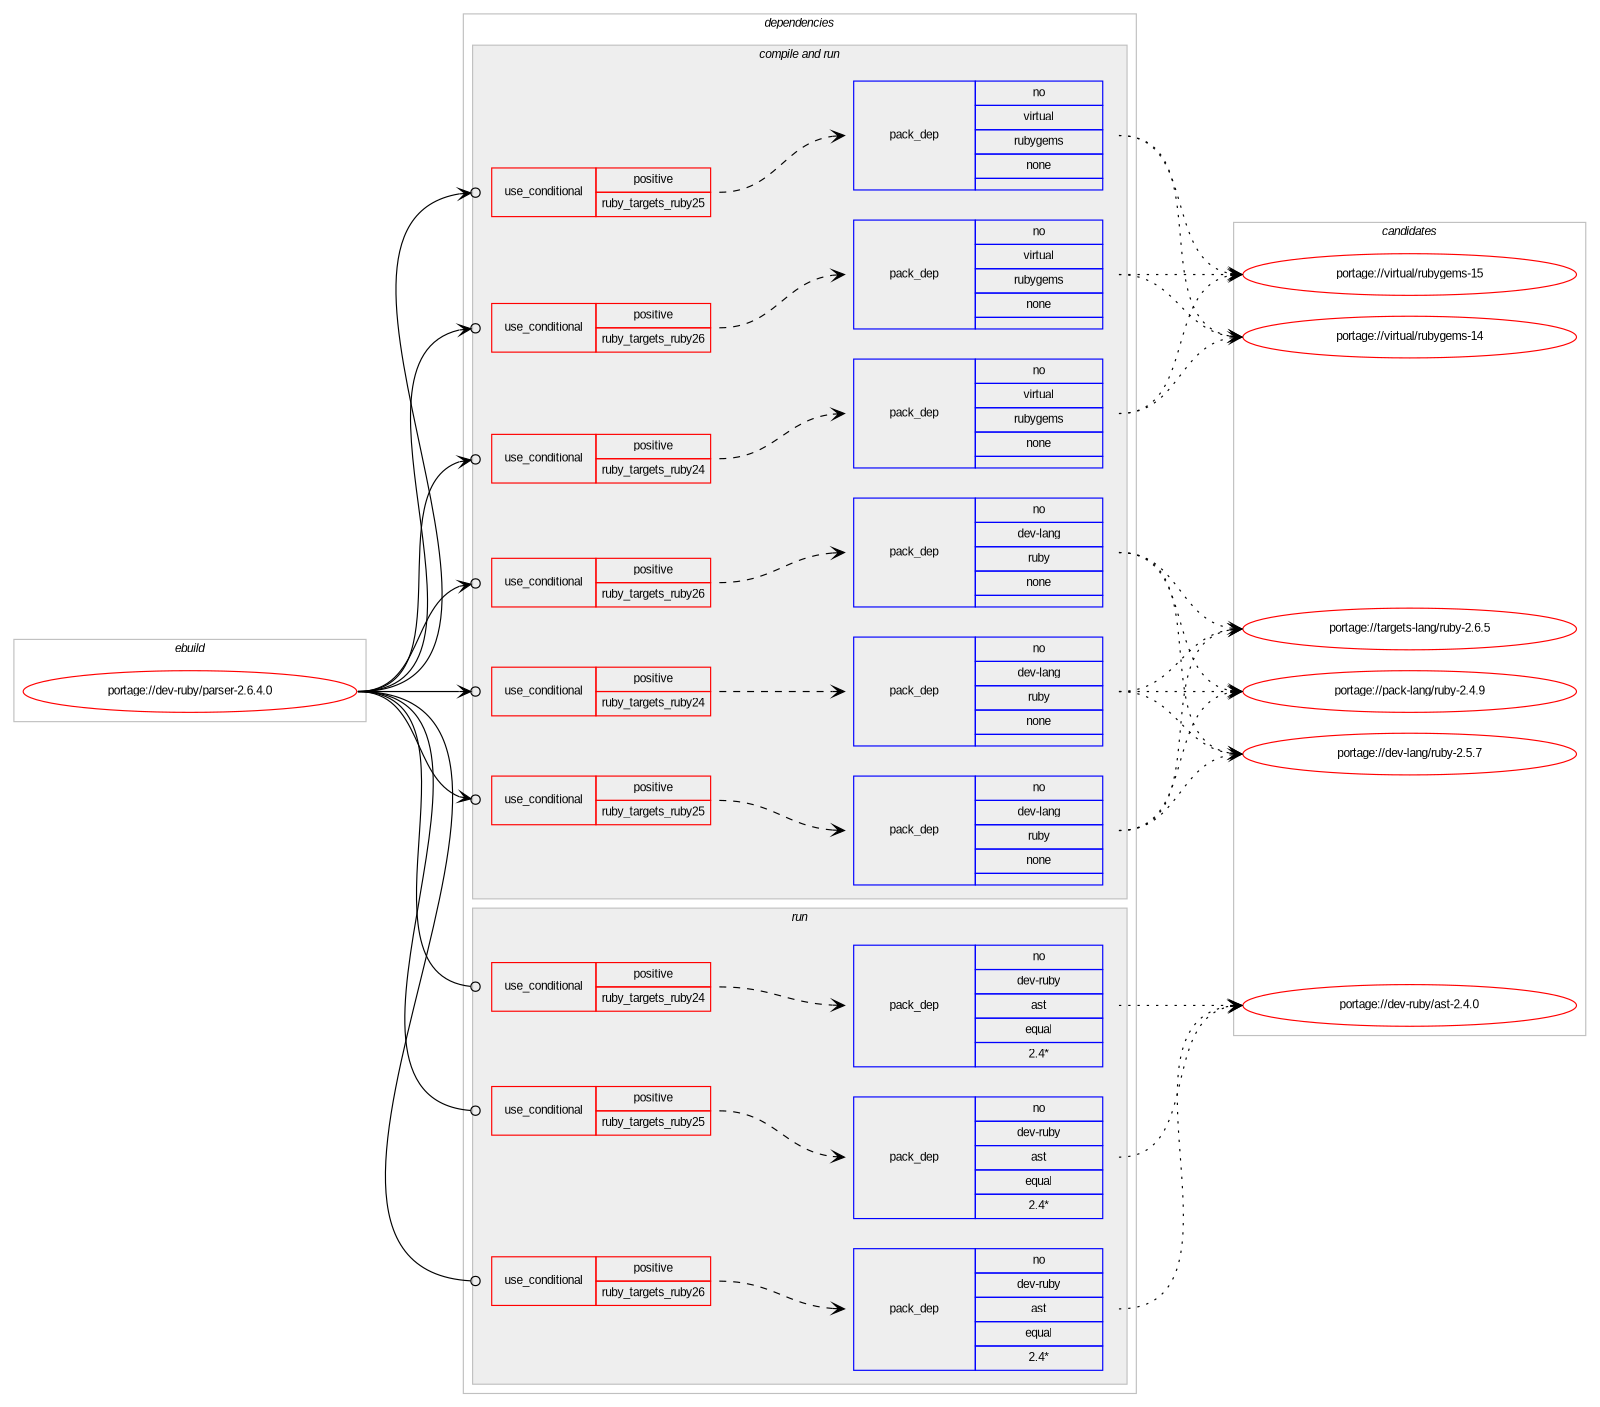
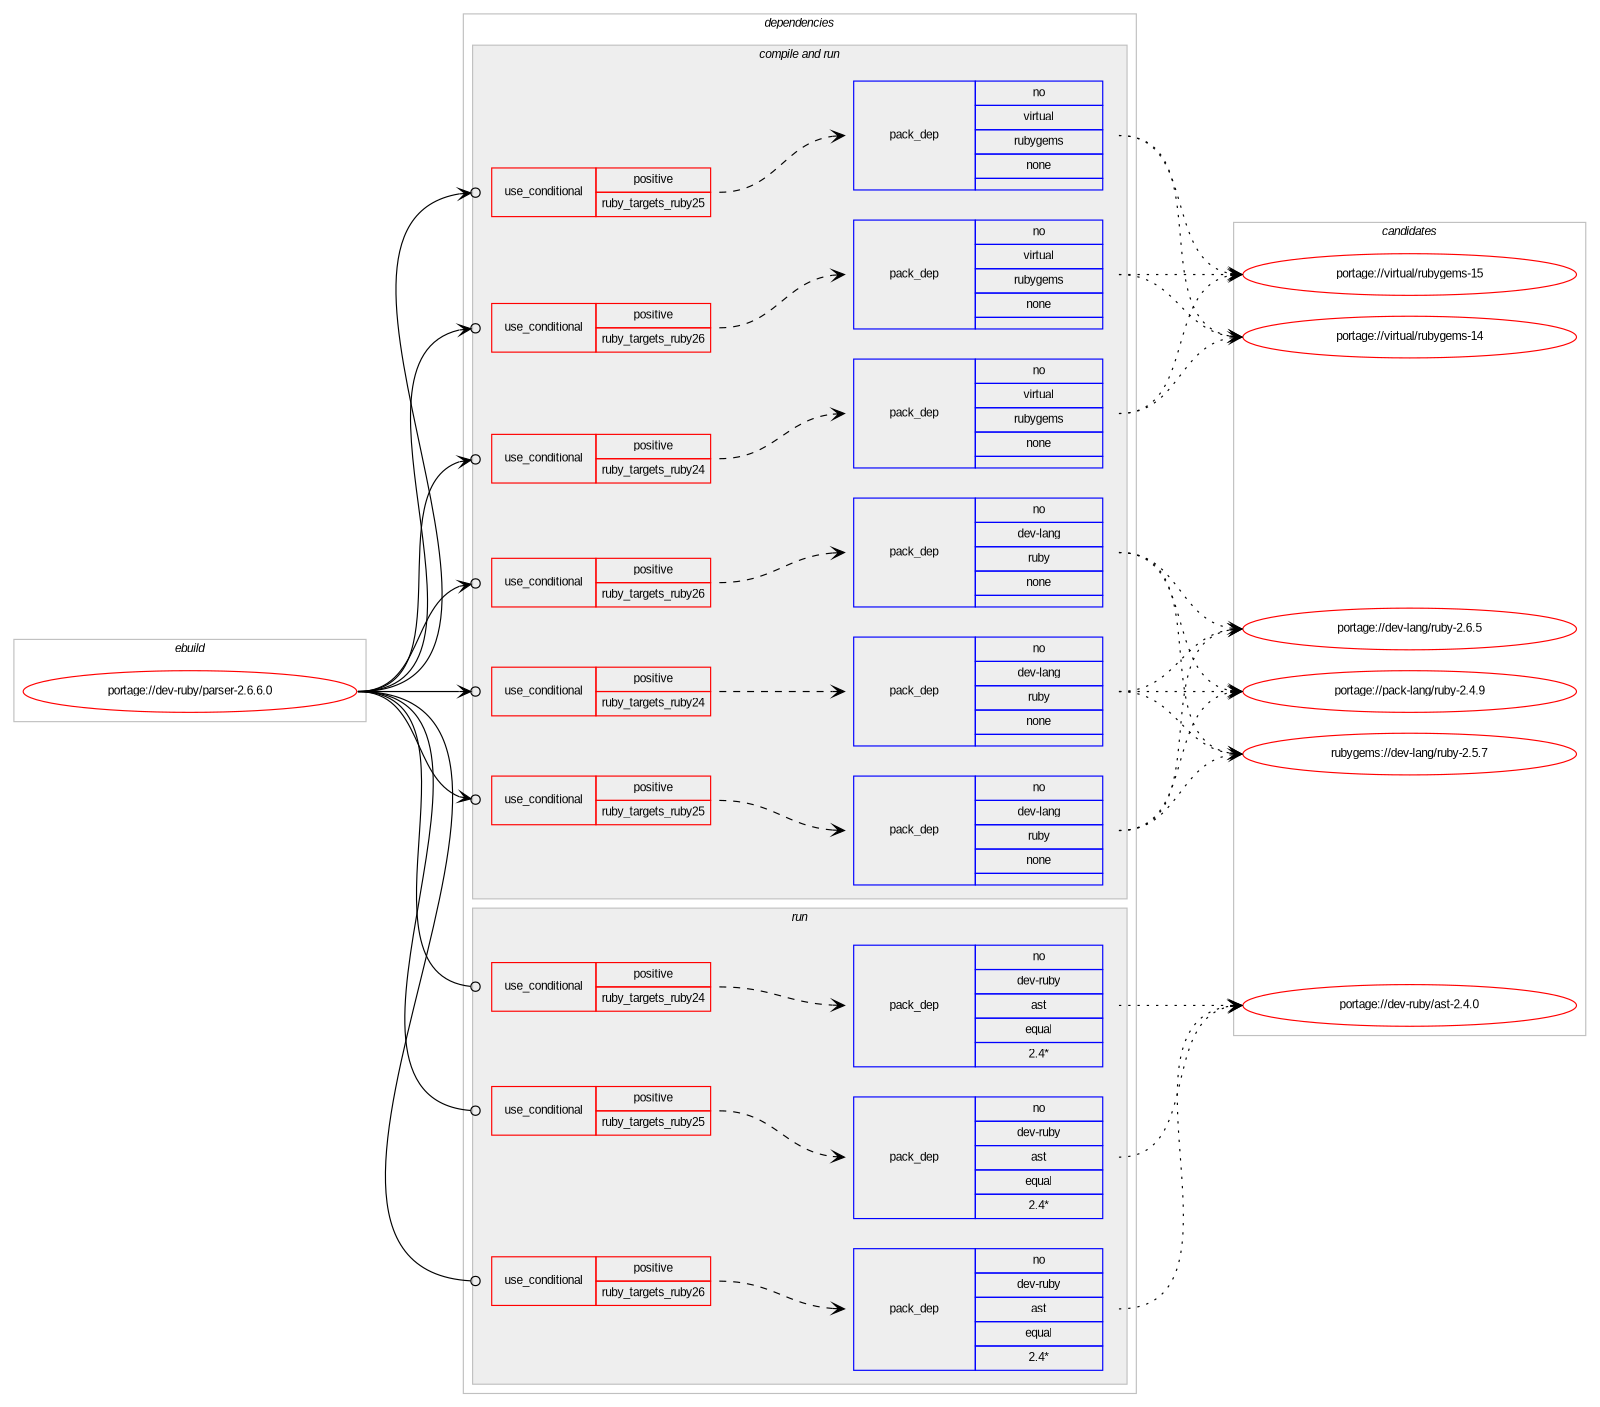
(1410, 629) -> (1410, 629)
(190, 692) -> (190, 692)
(1410, 754) -> (1410, 754)
